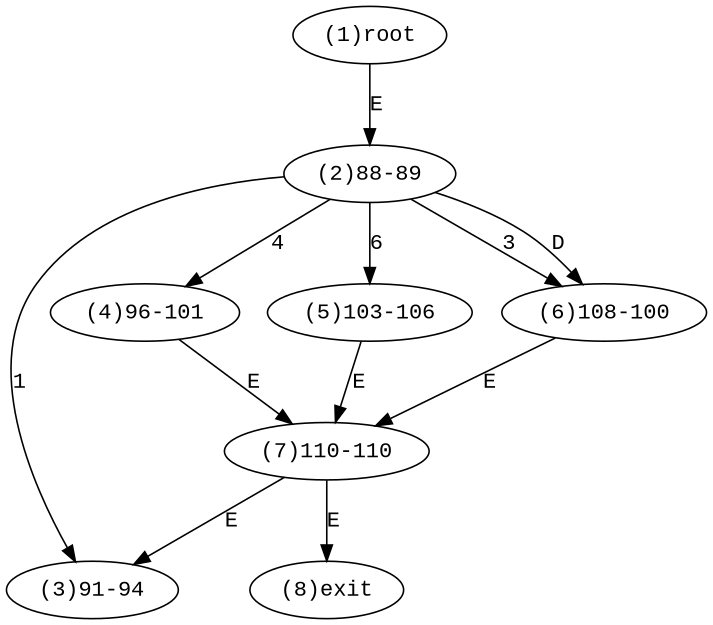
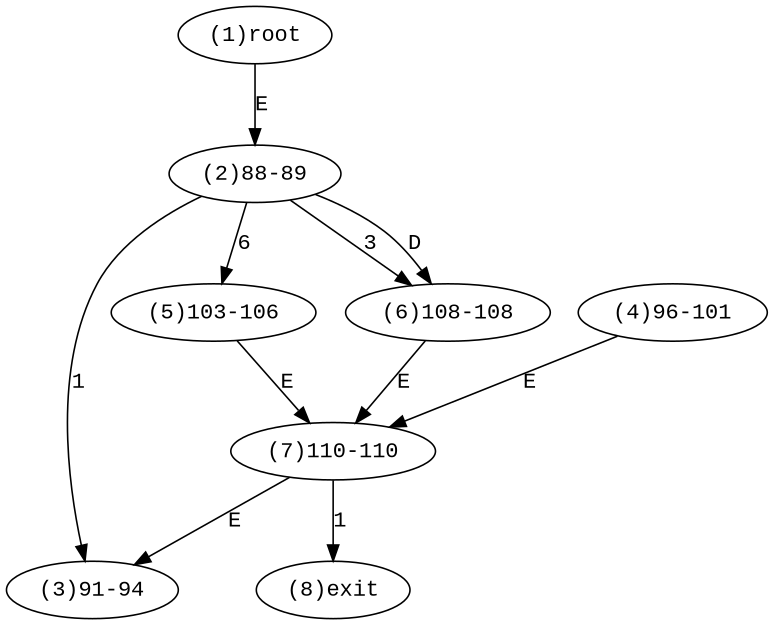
(265, 239) -> none
(604, 313) -> (448, 313)
(334, 521) -> (340, 521)
